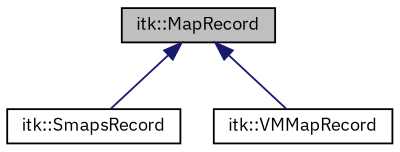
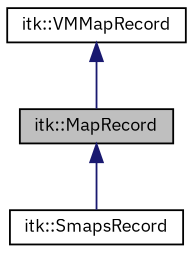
(257, 82) -> (97, 85)
